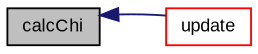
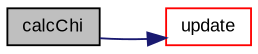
(142, 14) -> (124, 39)
